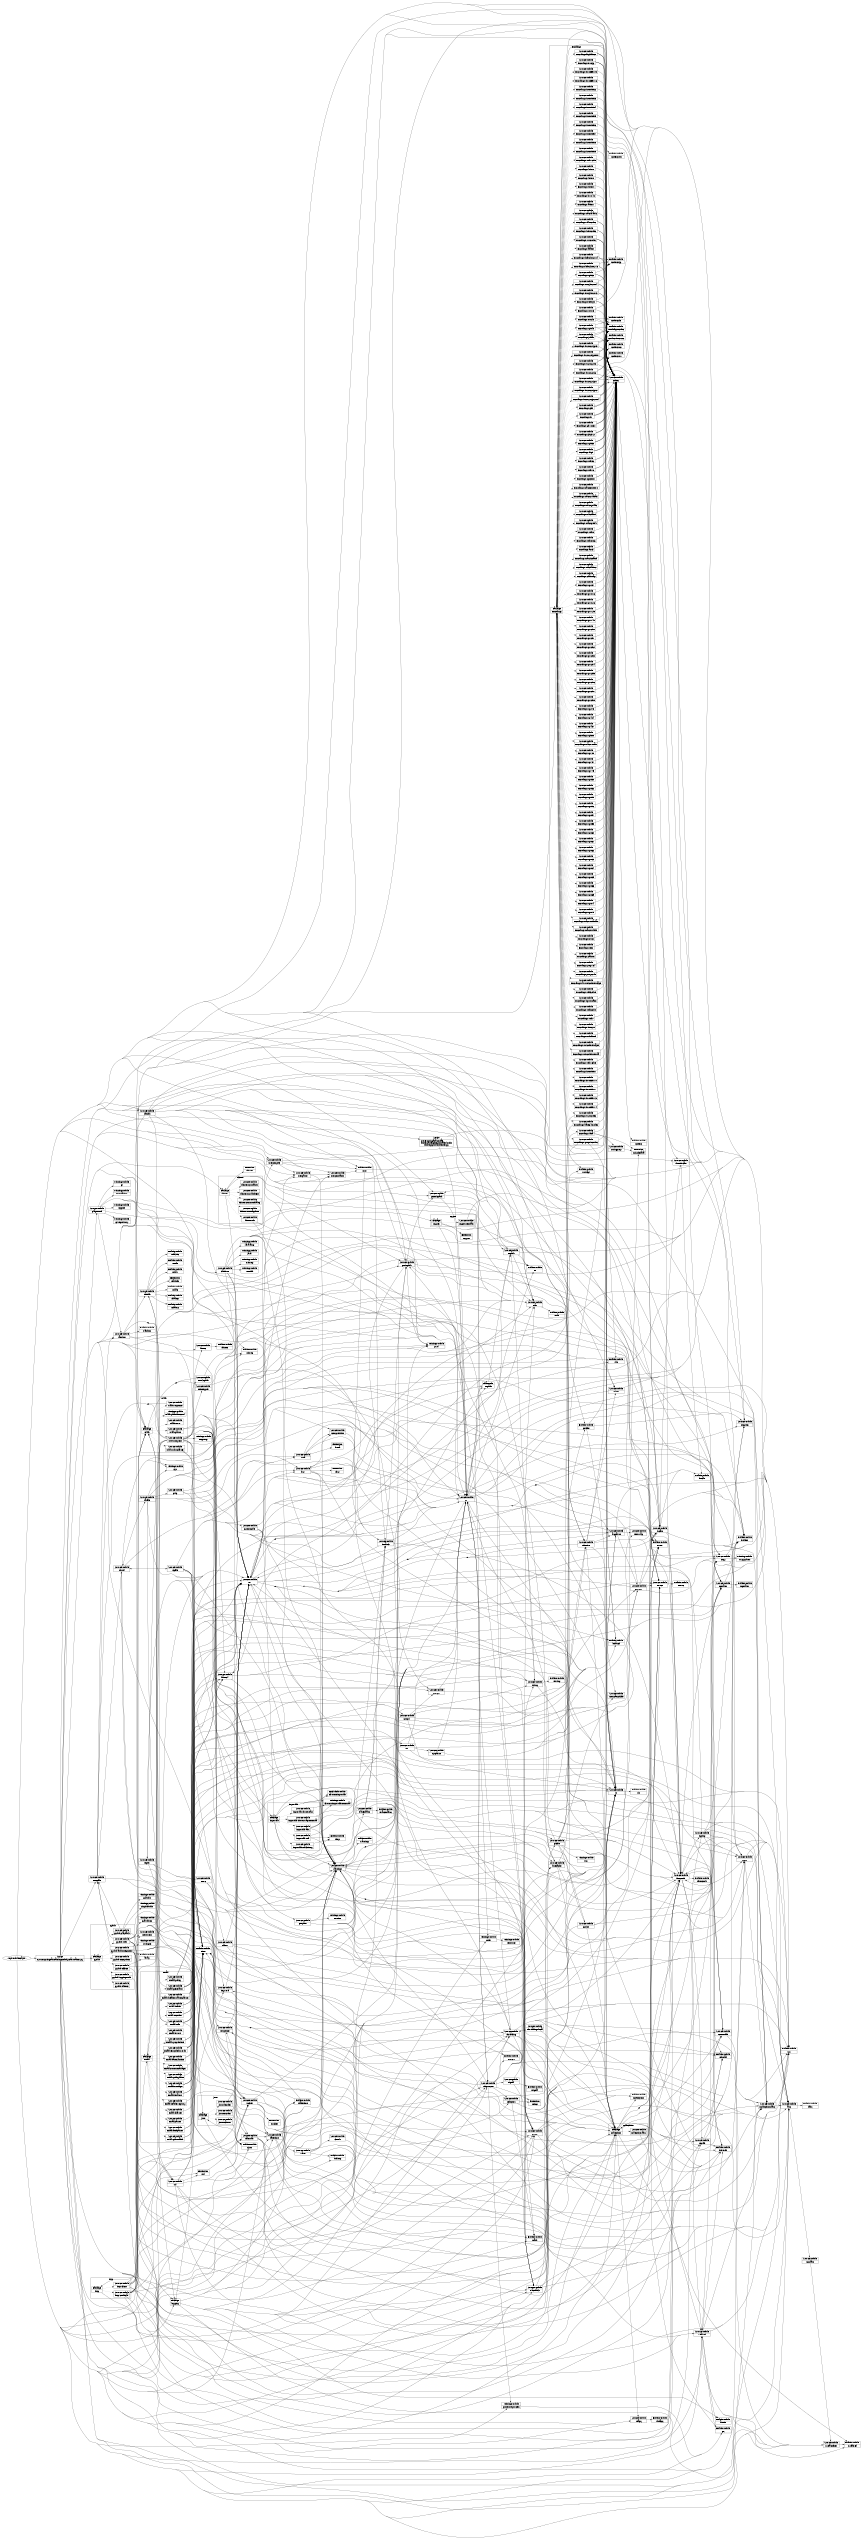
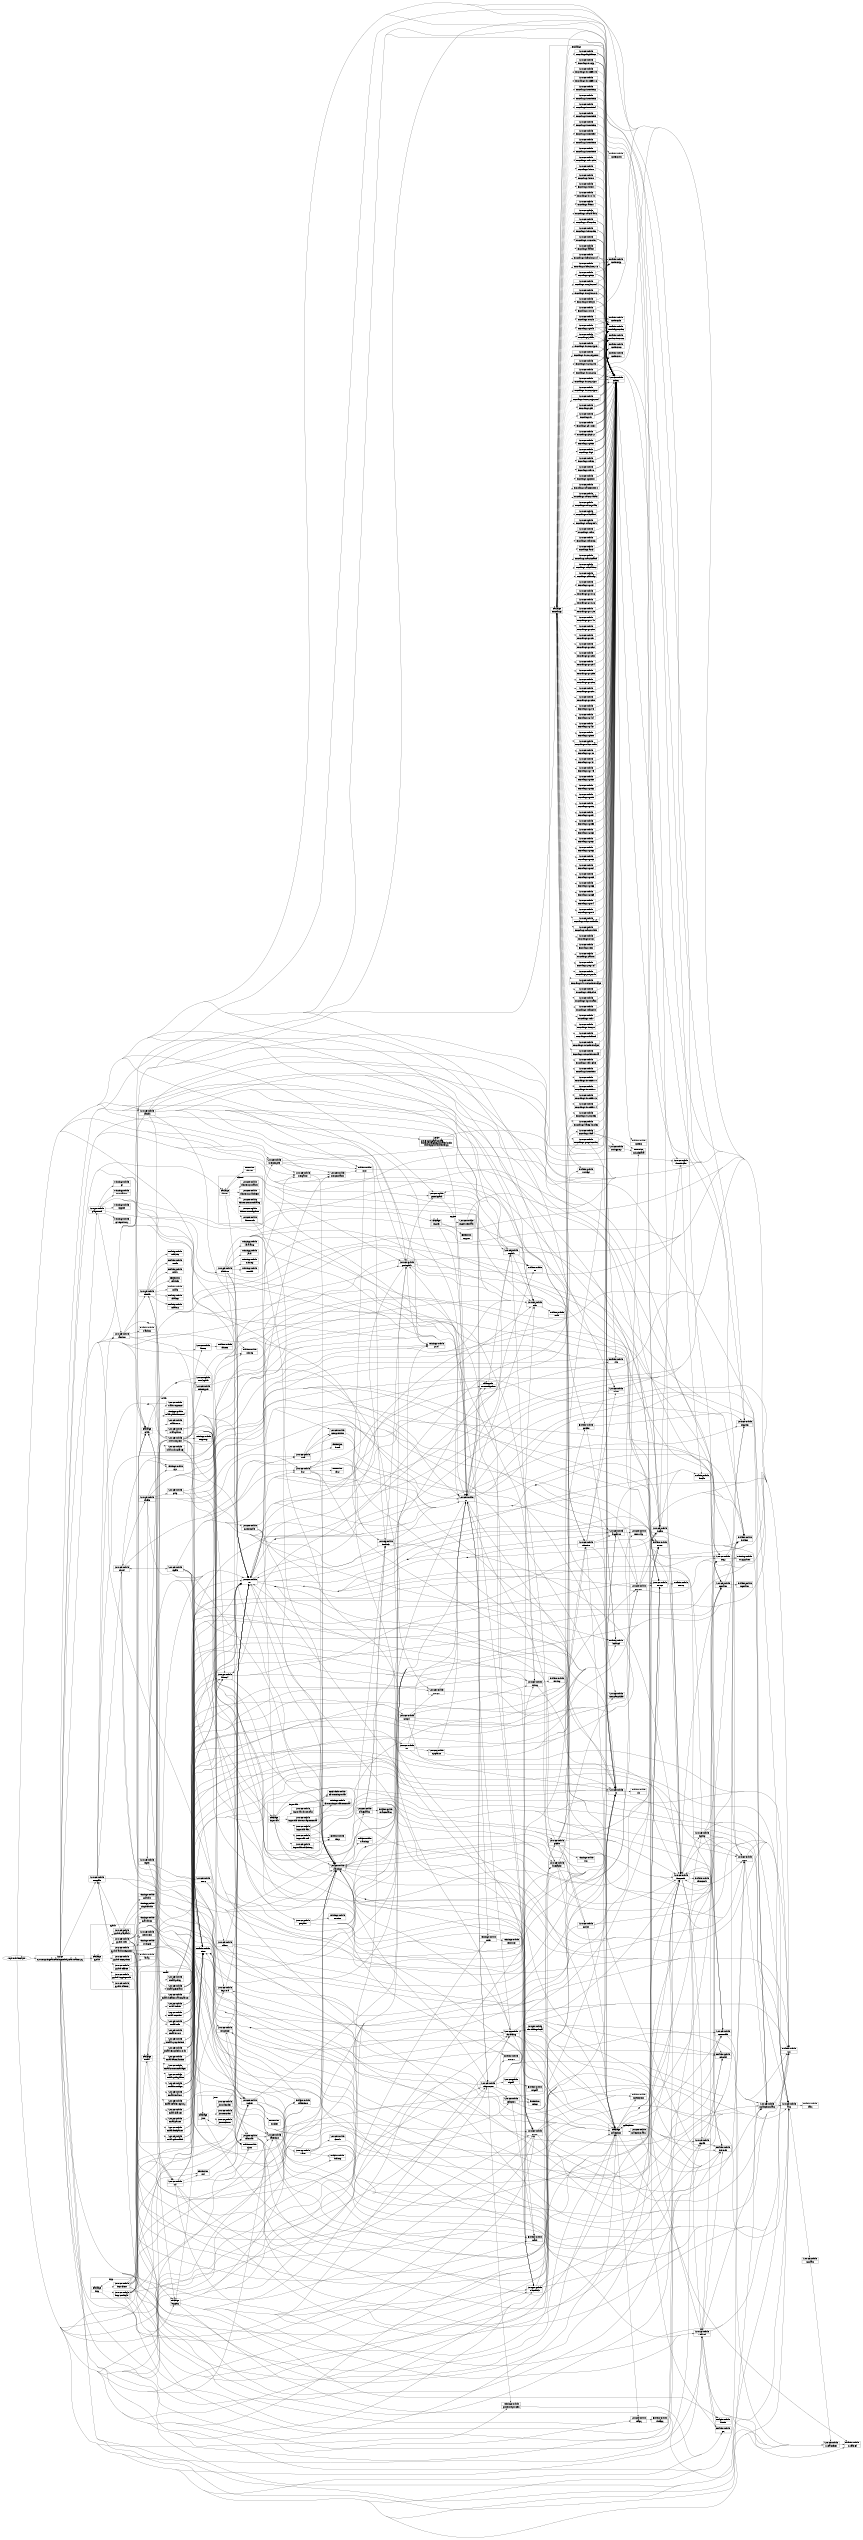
(488, 1386) -> (488, 1386)
